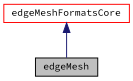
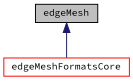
(67, 45) -> (67, 45)
